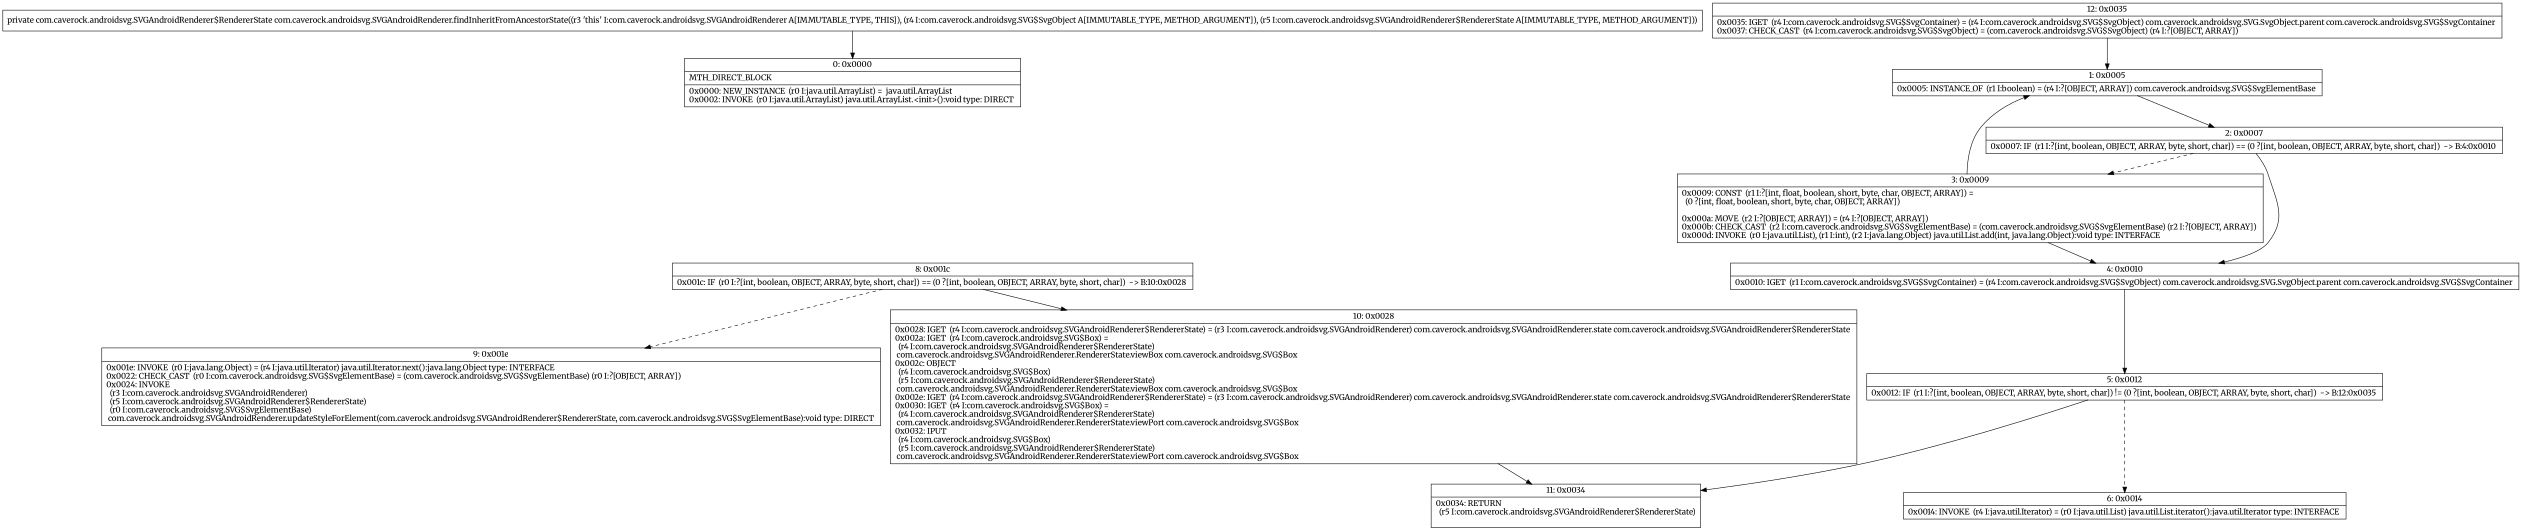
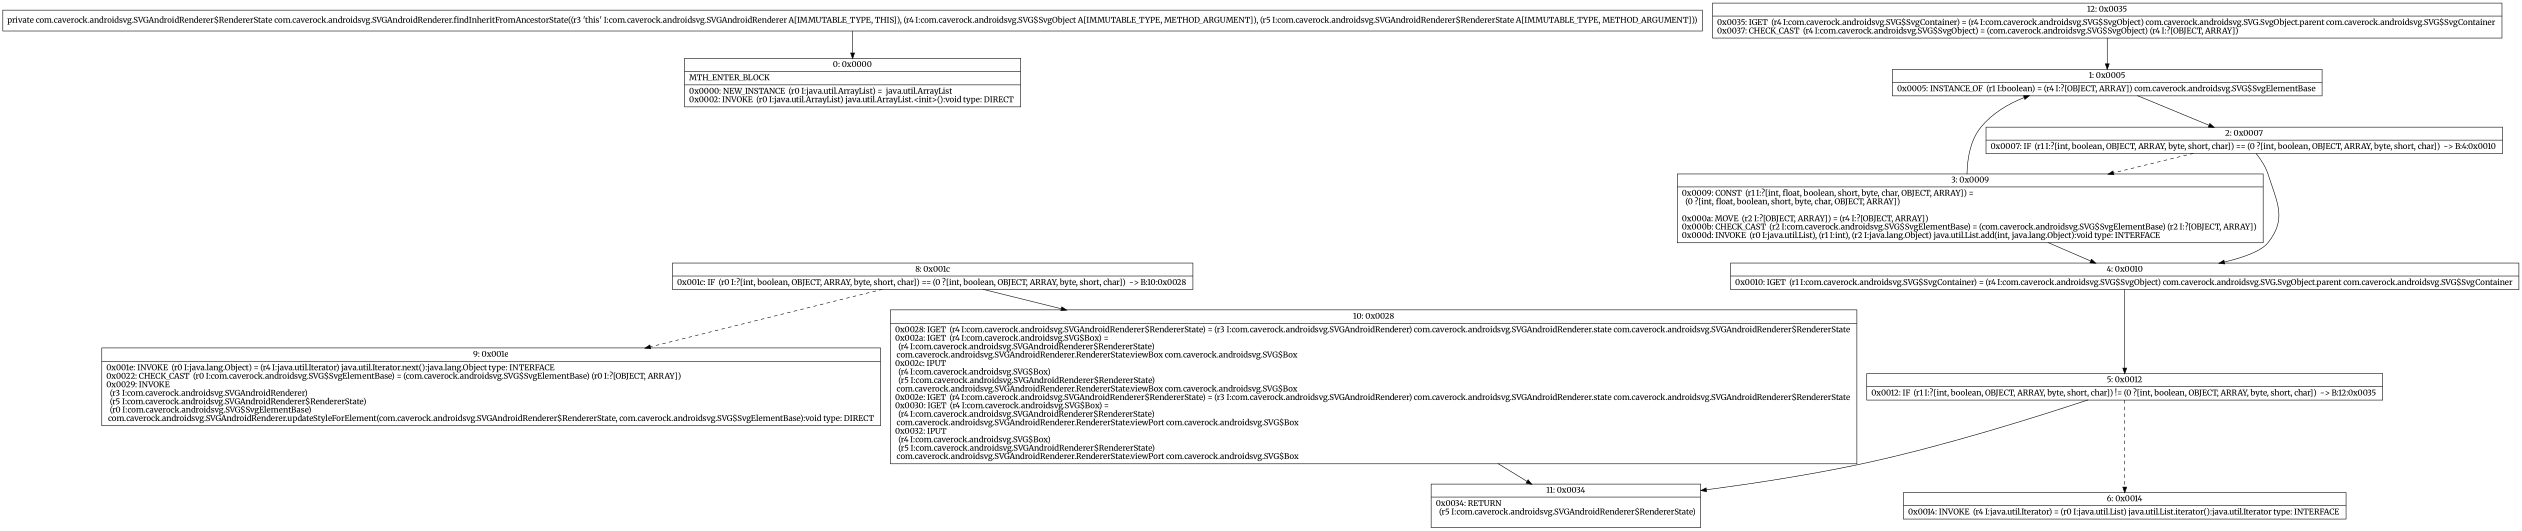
(731, 78) -> (729, 78)
(927, 364) -> (922, 364)
(140, 385) -> (140, 385)
